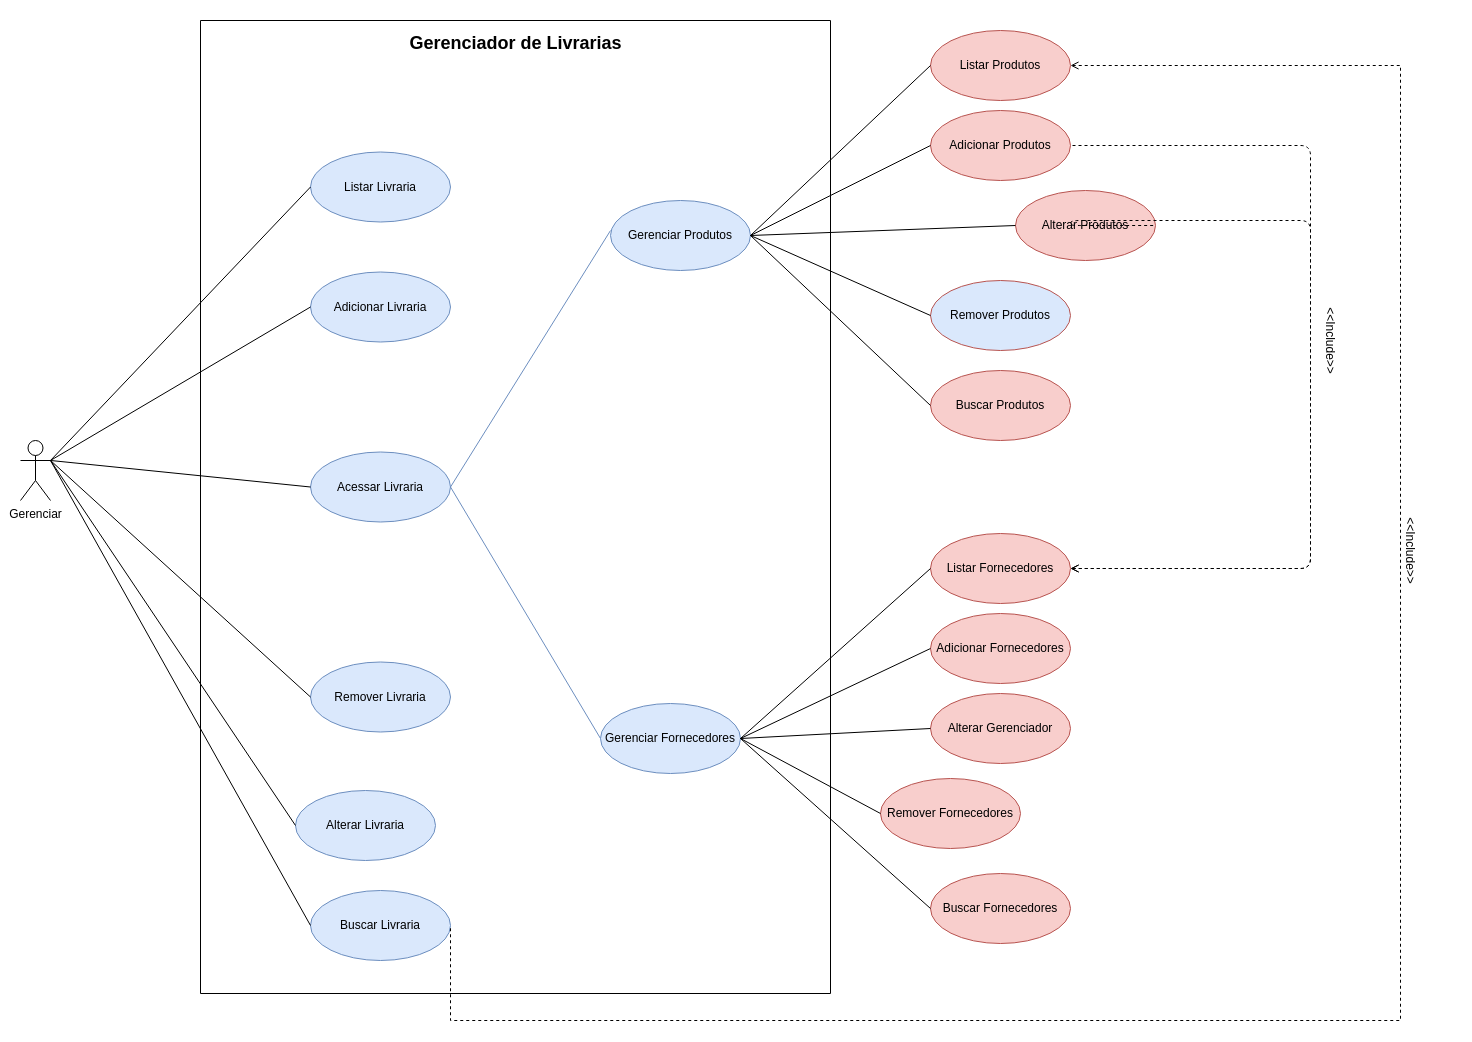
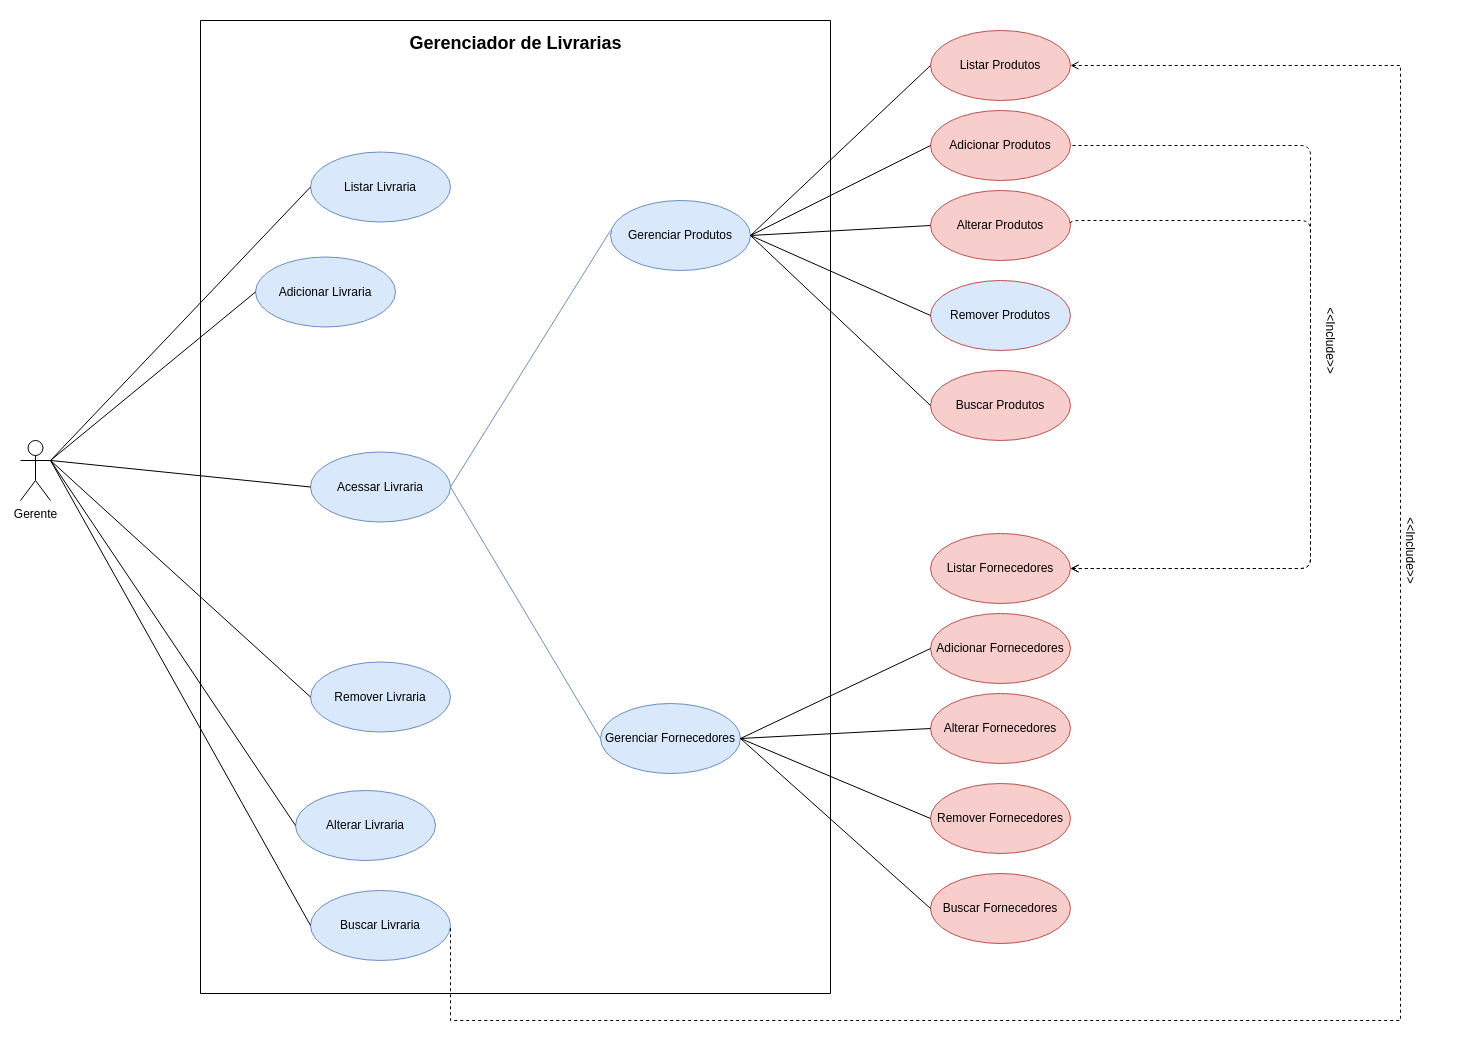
(1086, 226) -> (1001, 226)
(381, 307) -> (326, 292)
(36, 515) -> (36, 515)
(838, 651) -> none
(1001, 729) -> (1001, 729)
(951, 814) -> (1001, 819)
